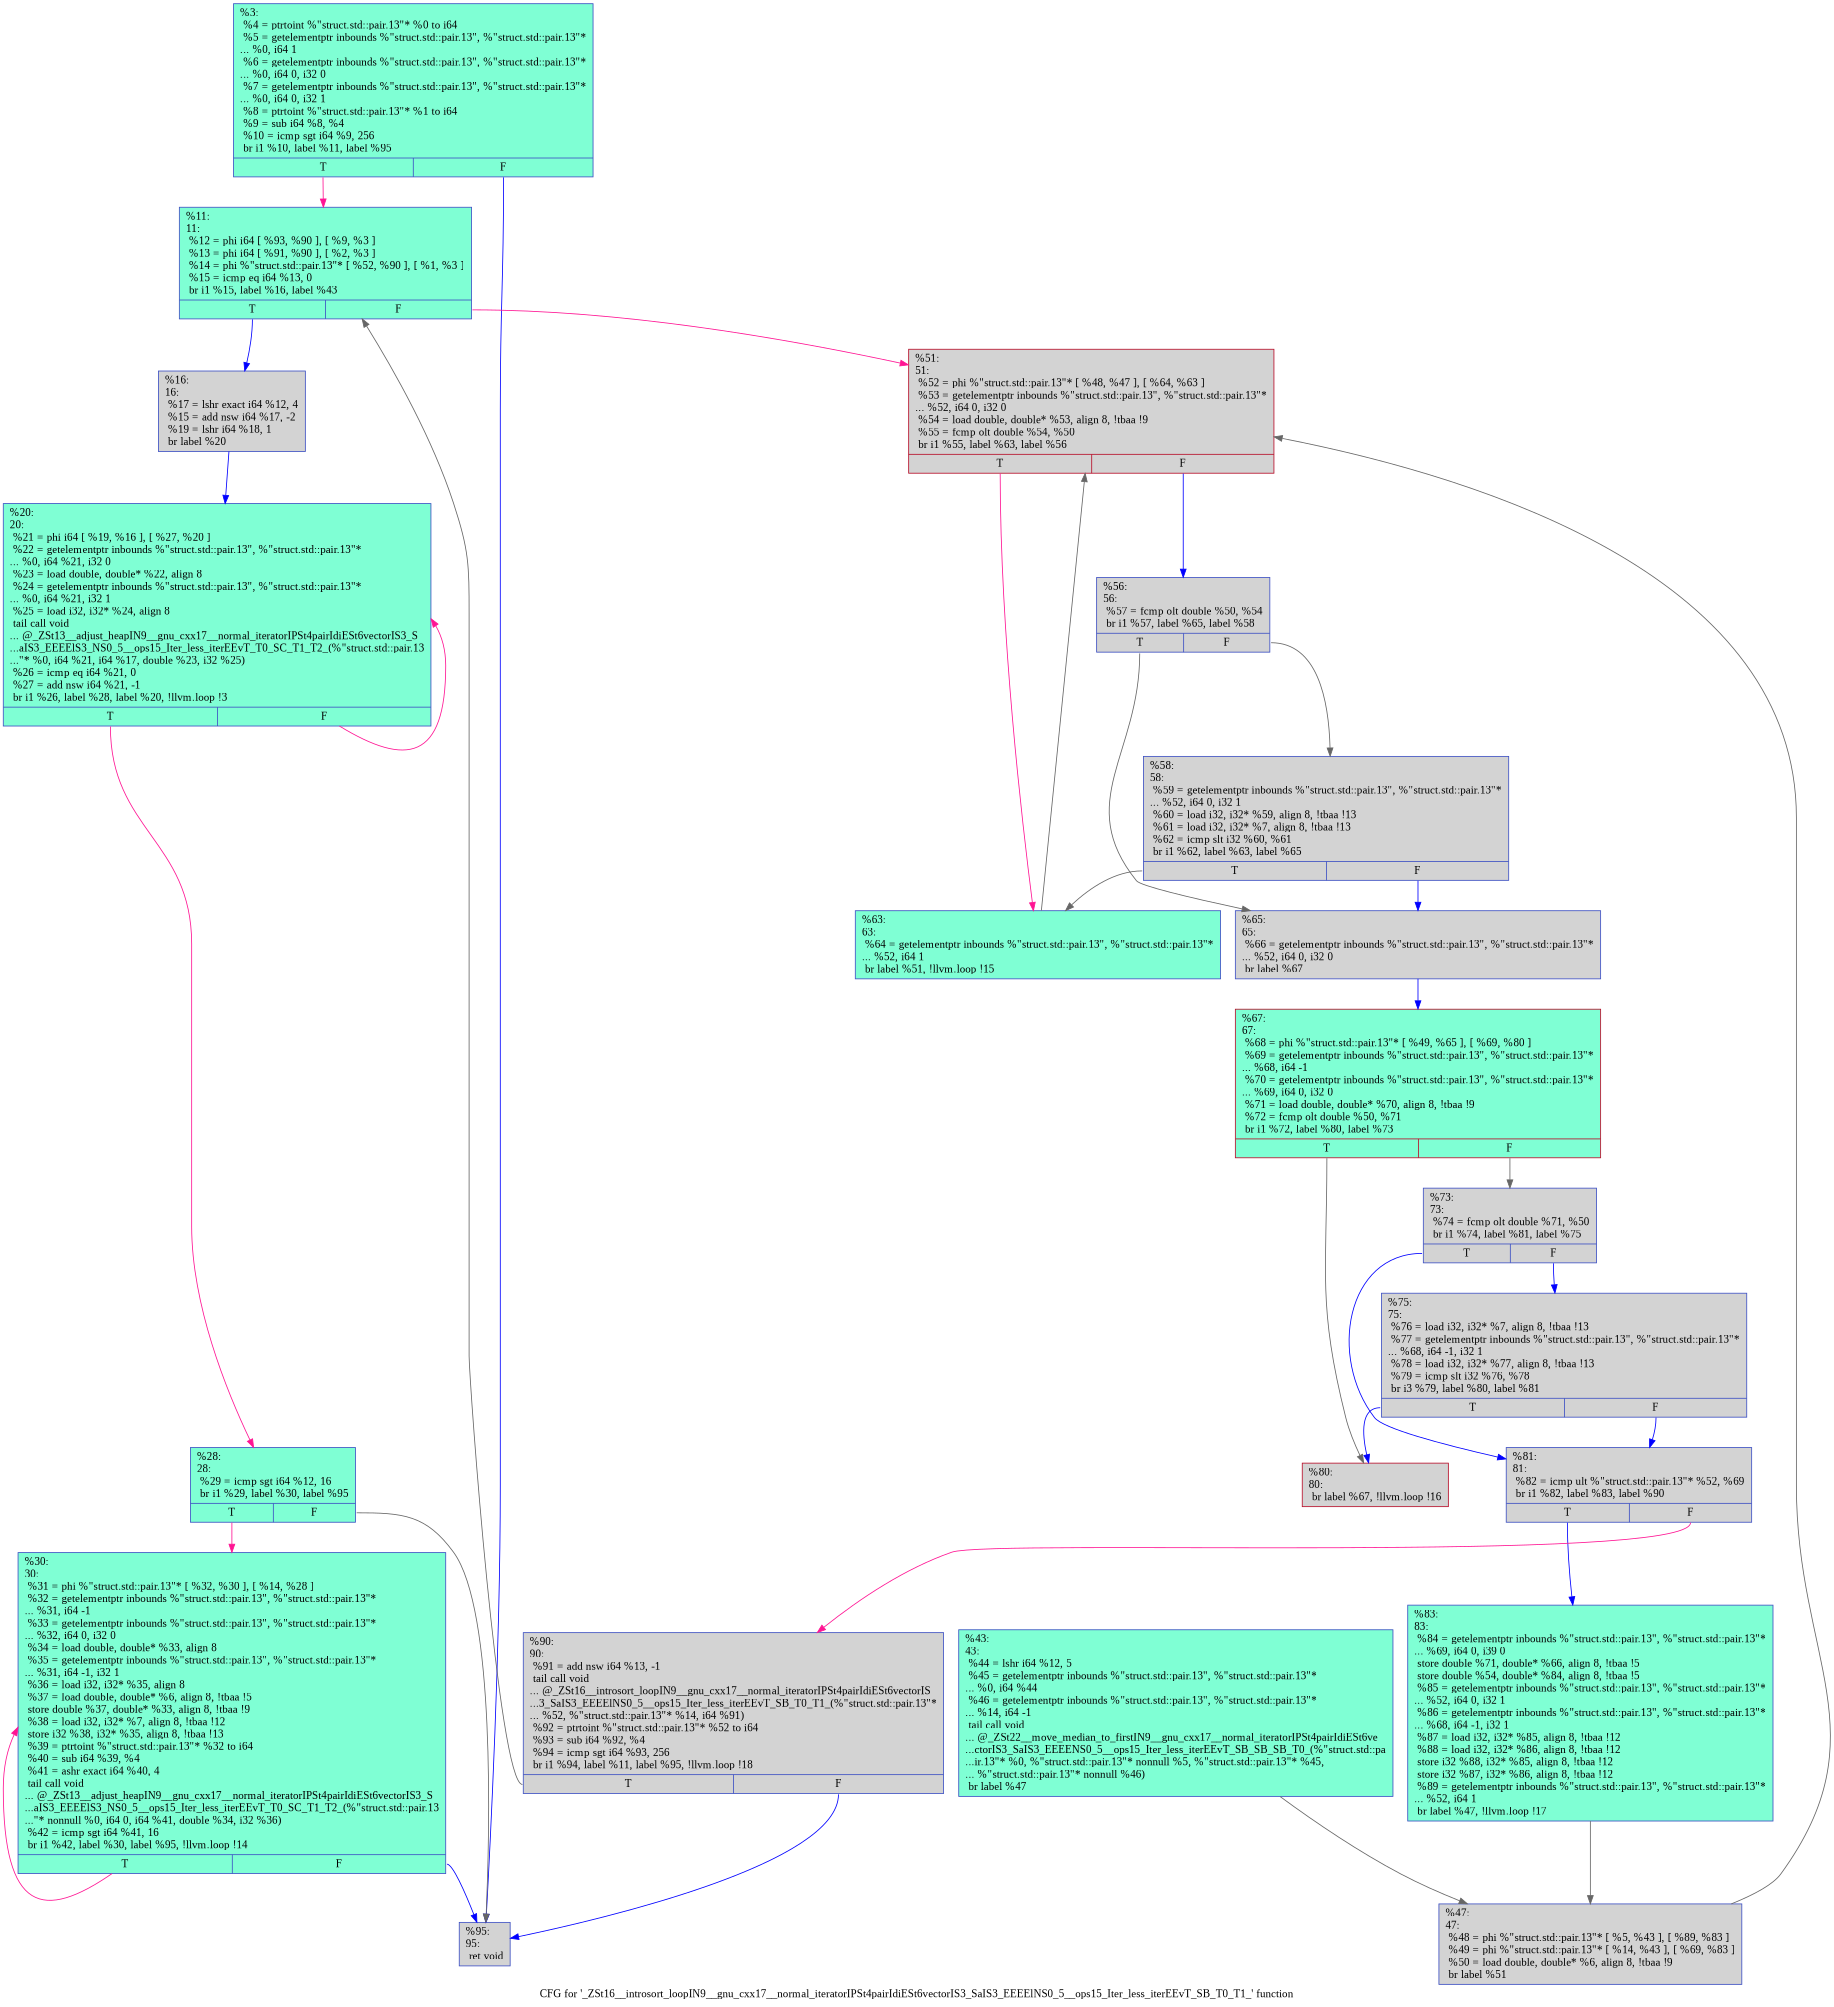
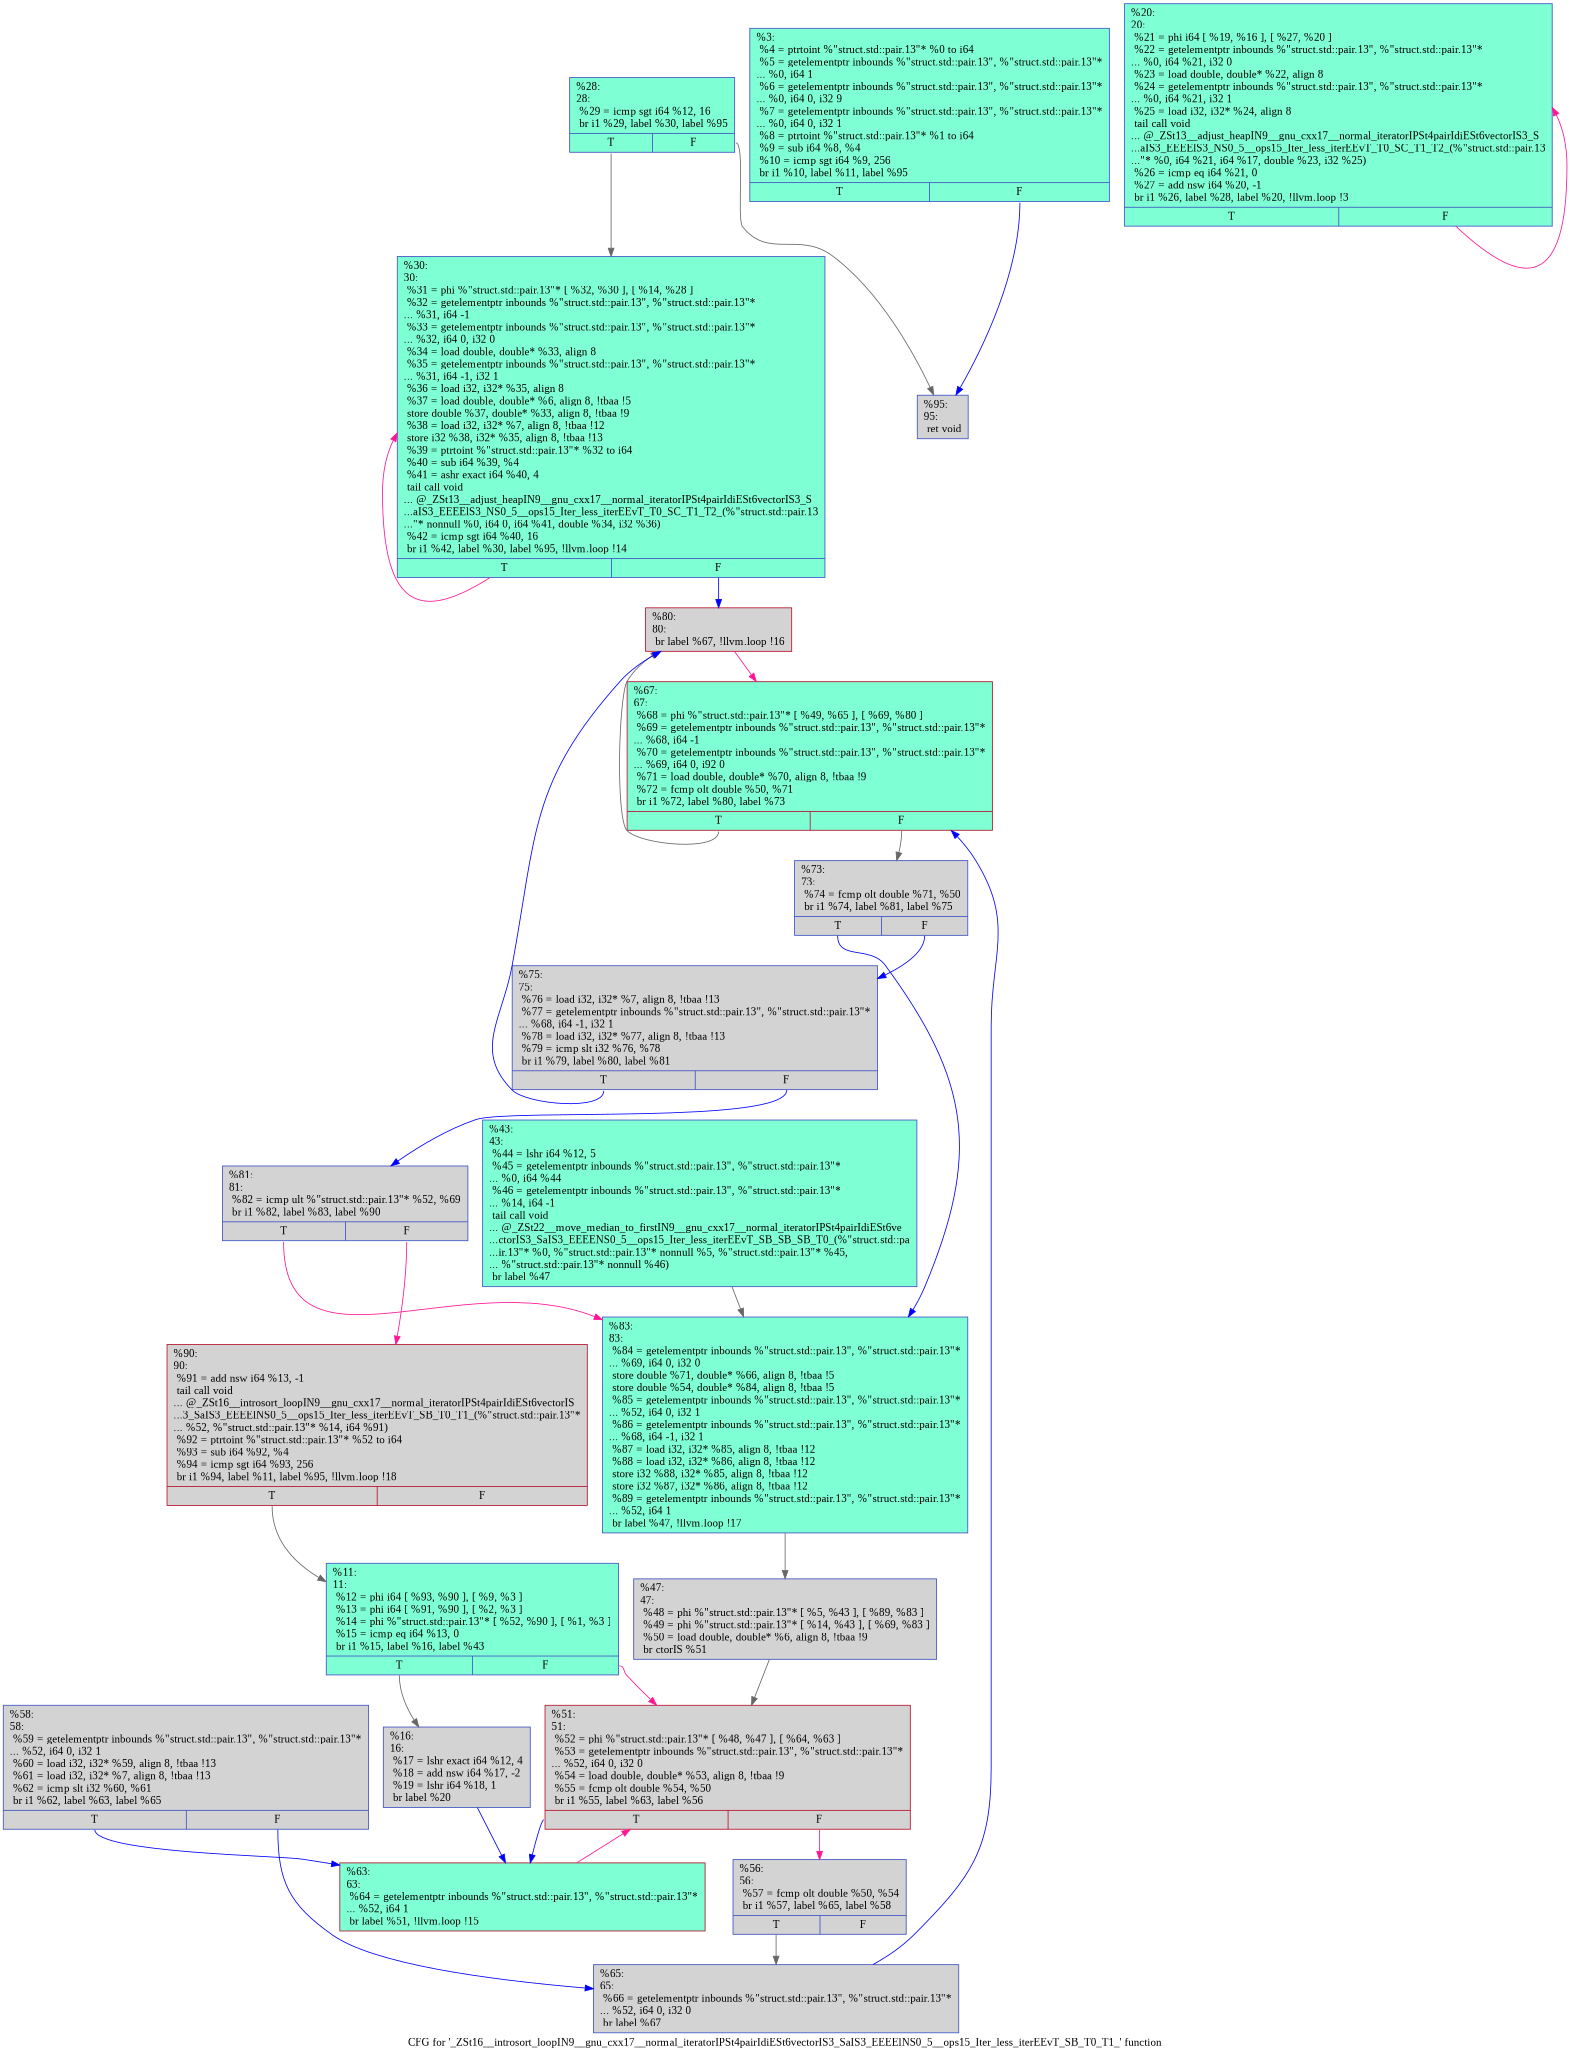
(283, 74) -> (799, 99)
(323, 188) -> none
(251, 341) -> (404, 1699)
(231, 417) -> (456, 1773)
(227, 473) -> (490, 1831)
(1183, 521) -> (820, 1840)
none -> (743, 663)
(1319, 682) -> none
(76, 685) -> (1197, 185)
(1010, 688) -> (537, 1837)
(1063, 696) -> (600, 1848)
(1104, 881) -> (211, 1853)
(1038, 945) -> (522, 1897)
(192, 1078) -> none
(1288, 1092) -> (680, 765)
(1357, 1382) -> (954, 1103)
(1464, 1388) -> (595, 1061)
(232, 1533) -> (611, 201)
(1569, 1560) -> (418, 1310)
(1460, 1651) -> (655, 1363)
(733, 1713) -> (377, 1425)
(92, 1833) -> (471, 536)
(1367, 1855) -> (736, 1298)
(463, 1888) -> (719, 589)
(693, 1890) -> none
(1476, 1975) -> (674, 1649)
